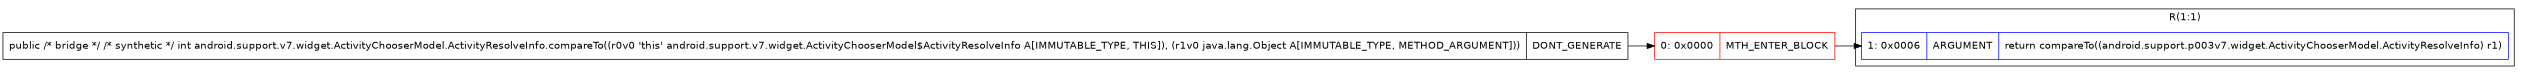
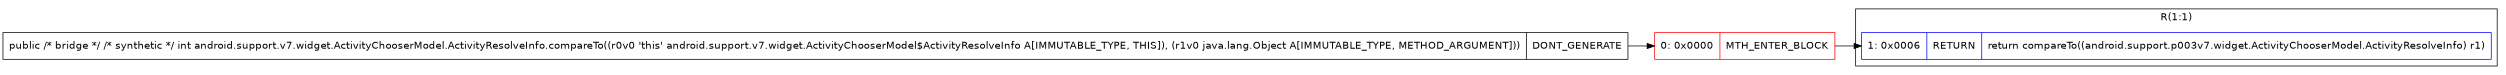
(1963, 46) -> (1954, 46)
